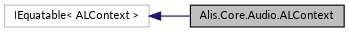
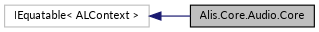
(267, 16) -> (252, 16)
